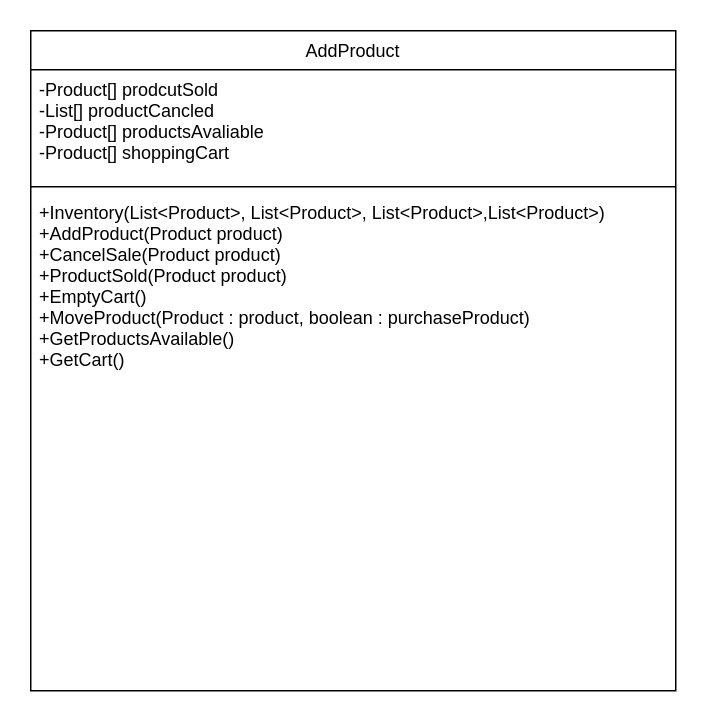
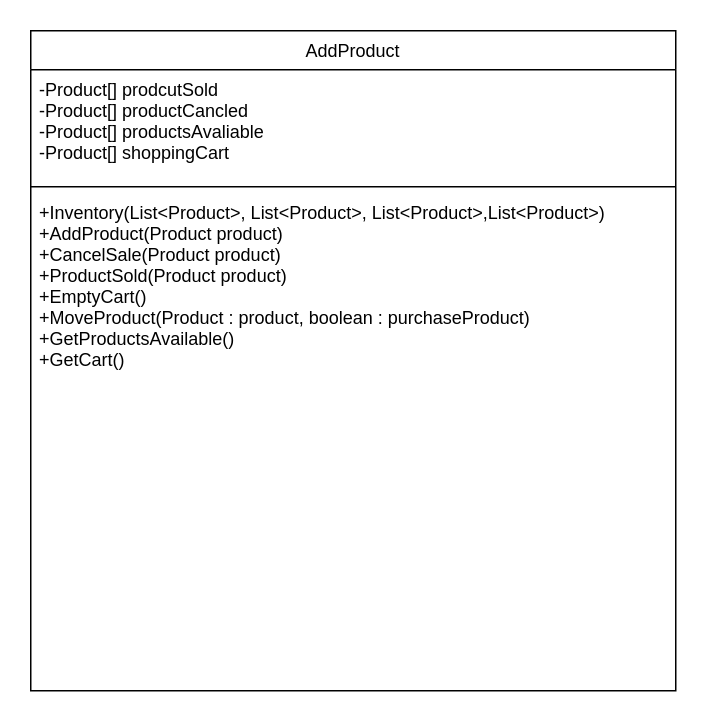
(145, 90) -> (145, 90)
